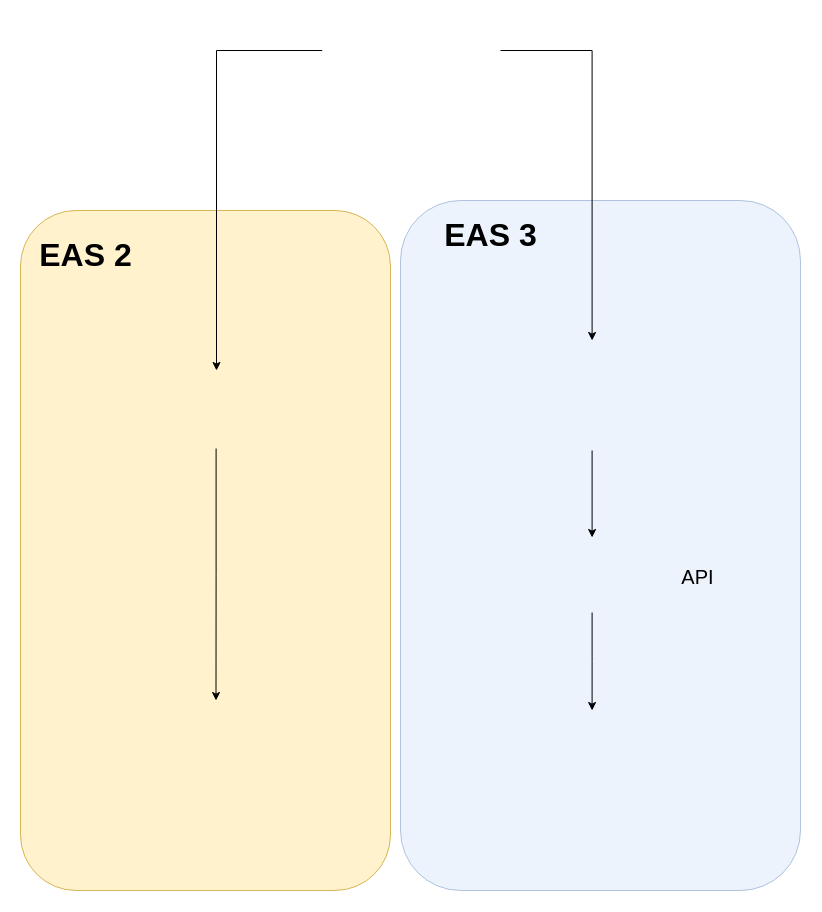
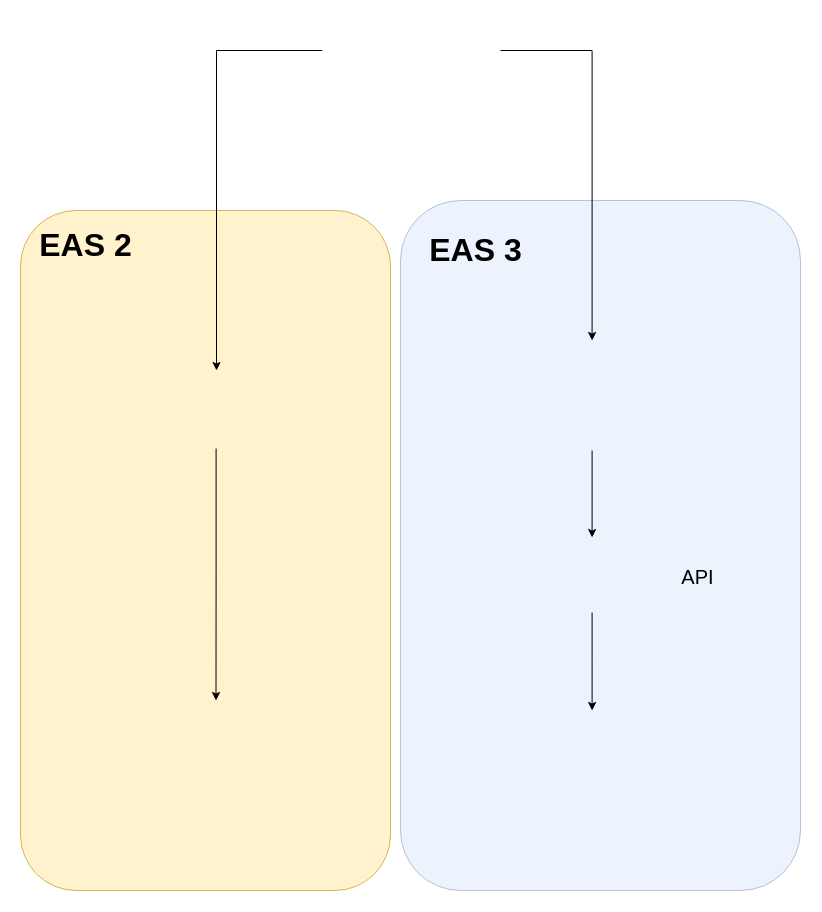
(491, 236) -> (476, 251)
(86, 256) -> (86, 246)
